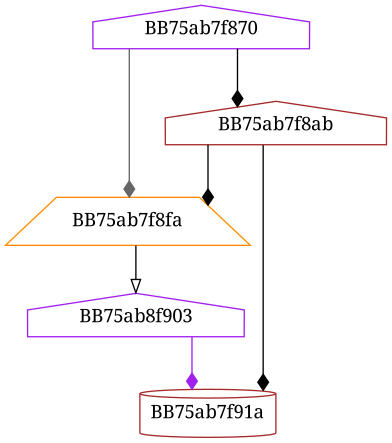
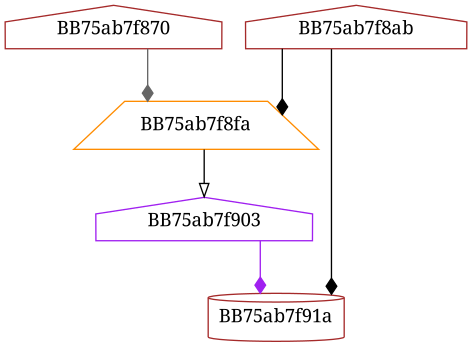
(201, 29) -> (114, 29)
(237, 70) -> none
(136, 317) -> (204, 221)
